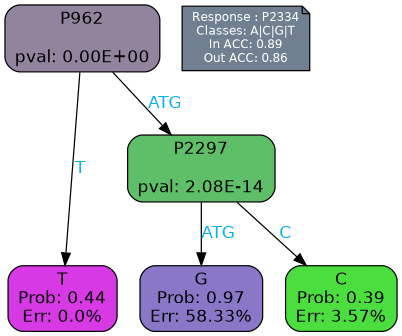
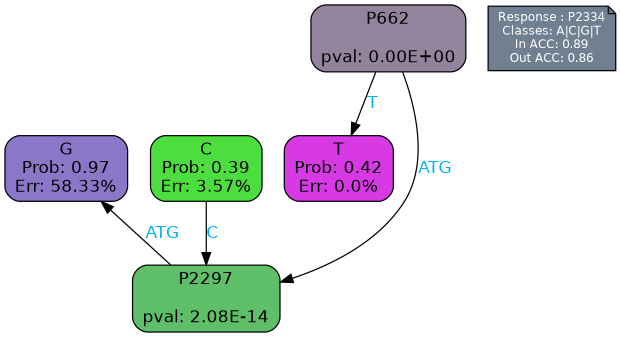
(82, 38) -> (388, 38)
(267, 230) -> (206, 227)
(63, 299) -> (339, 168)
